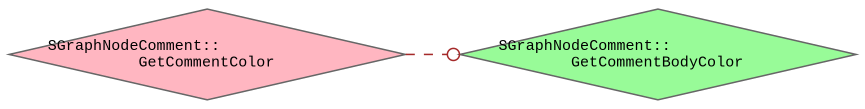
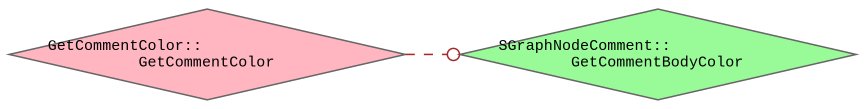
(207, 54) -> (207, 54)
